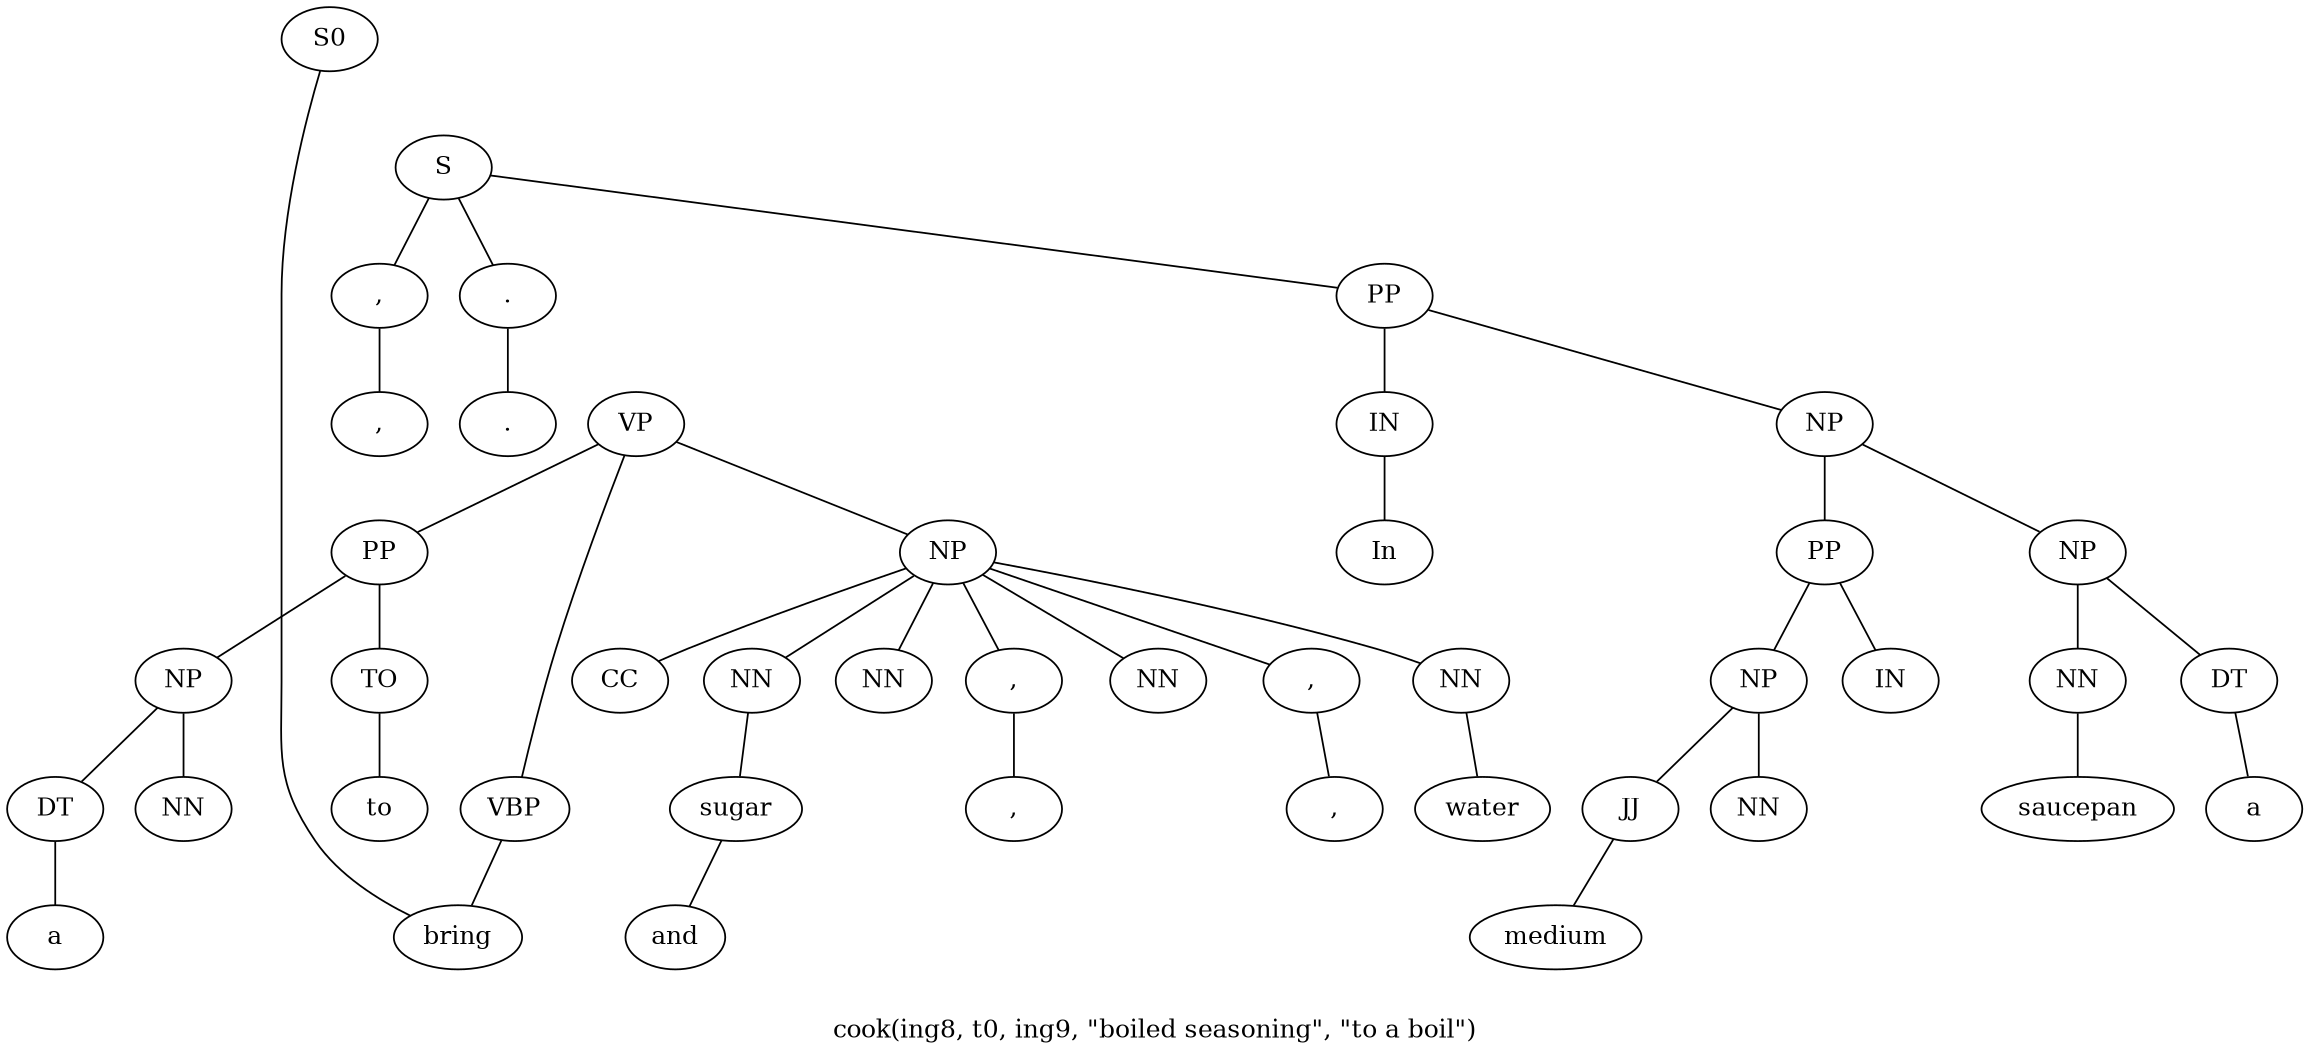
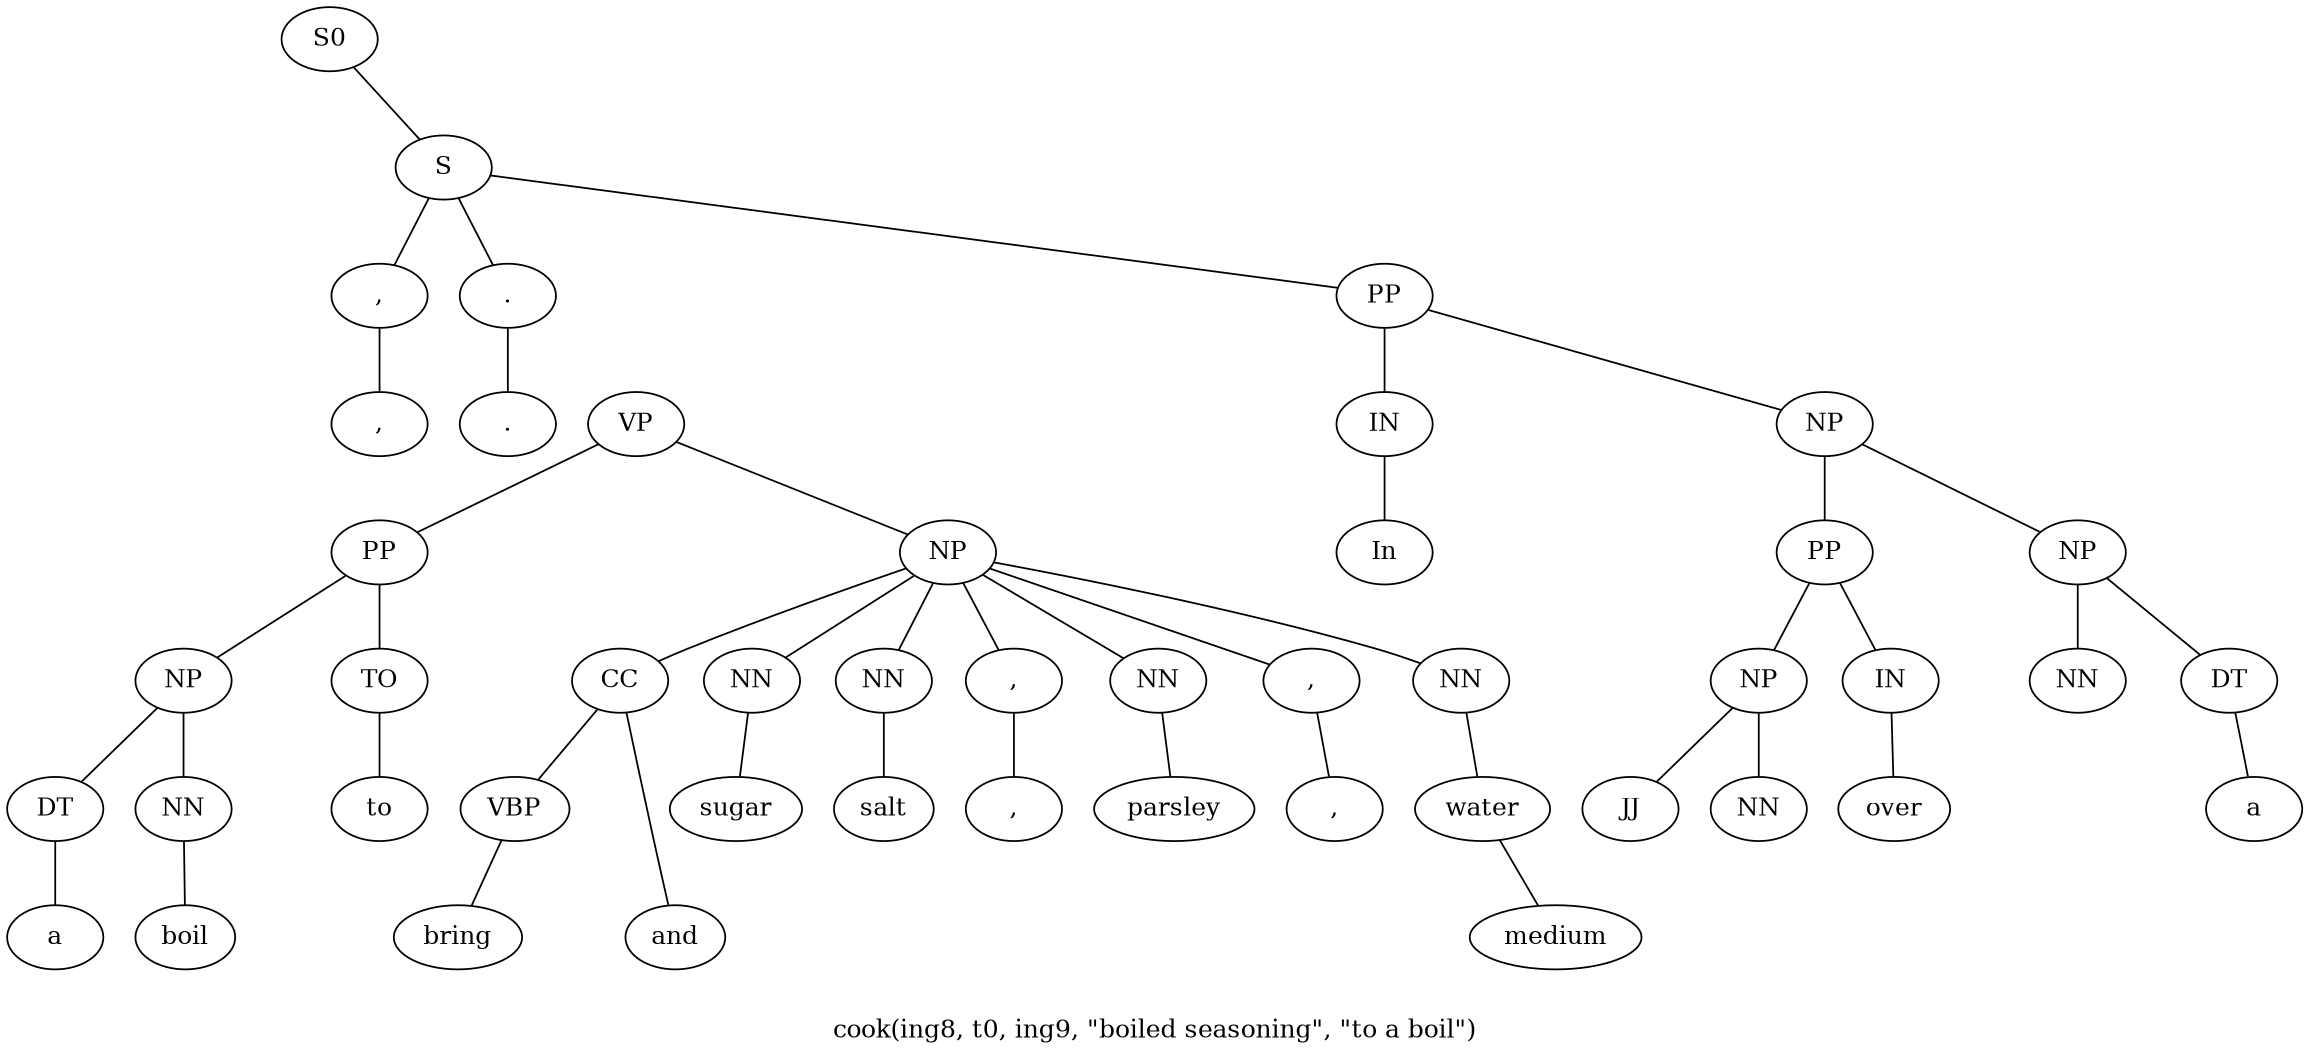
(282, 519) -> (387, 103)
(567, 615) -> (568, 744)
none -> (884, 809)
none -> (1174, 809)
none -> (1894, 809)
(2078, 809) -> none
(1594, 872) -> (1519, 873)
(706, 873) -> (647, 809)
none -> (185, 937)
